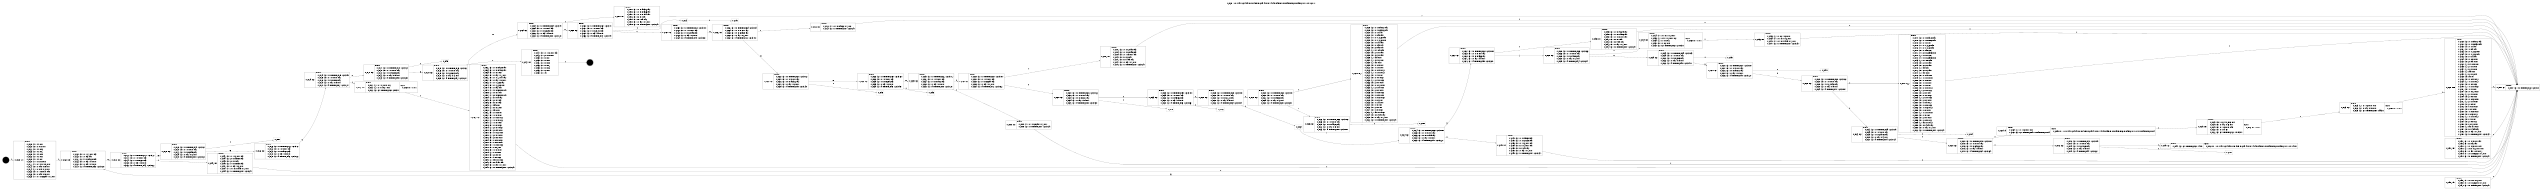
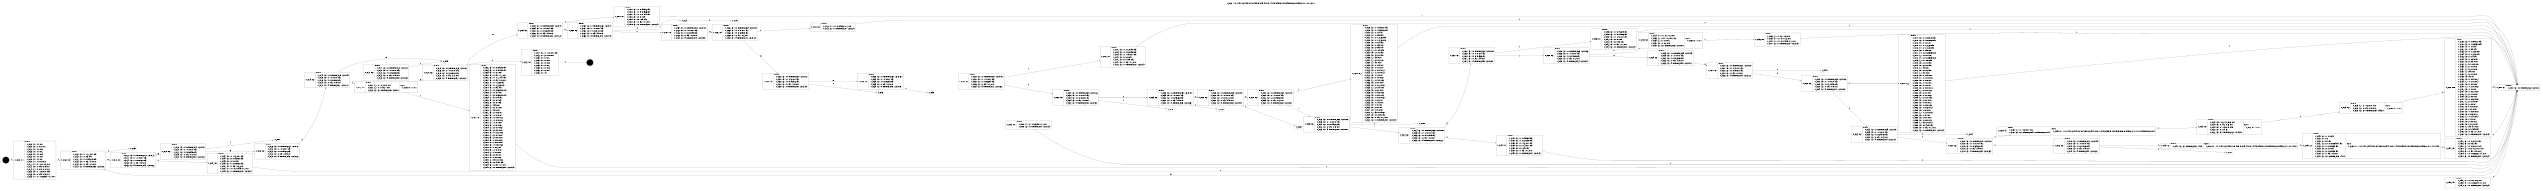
(1730, 58) -> none
(415, 73) -> (418, 81)
(356, 76) -> (388, 59)
(931, 81) -> none
(1347, 144) -> (1374, 130)
none -> (2371, 146)
none -> (133, 149)
(158, 156) -> (158, 155)
